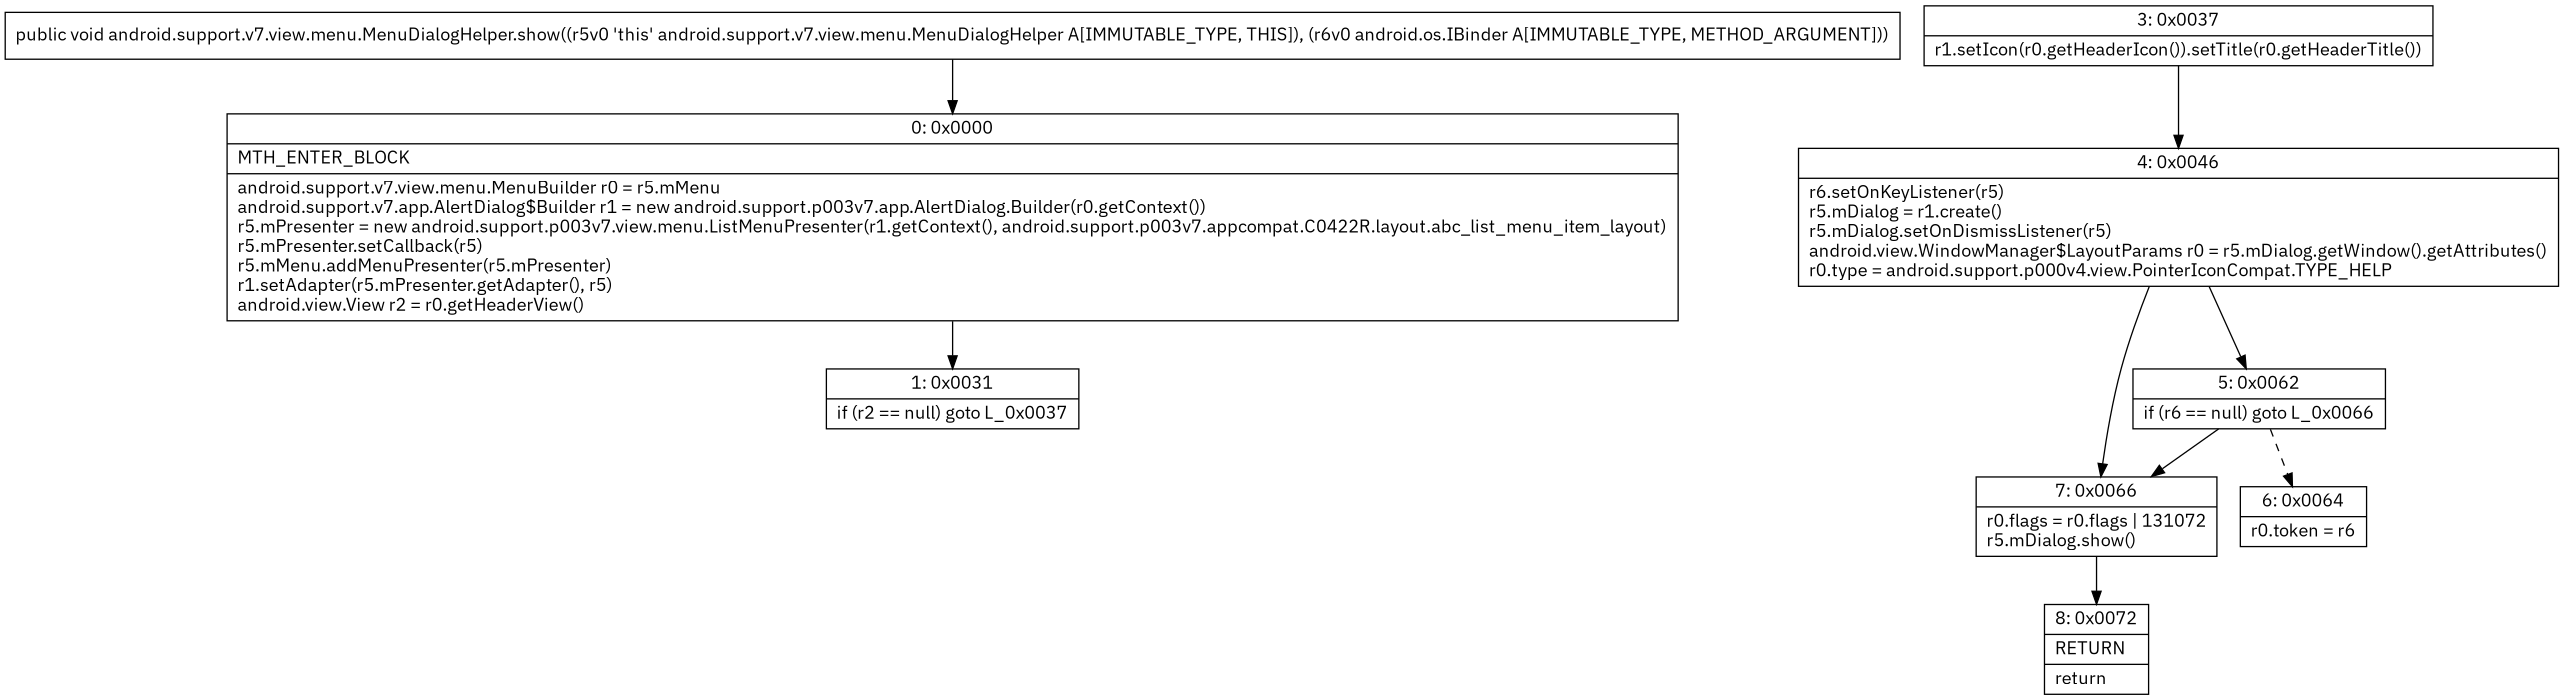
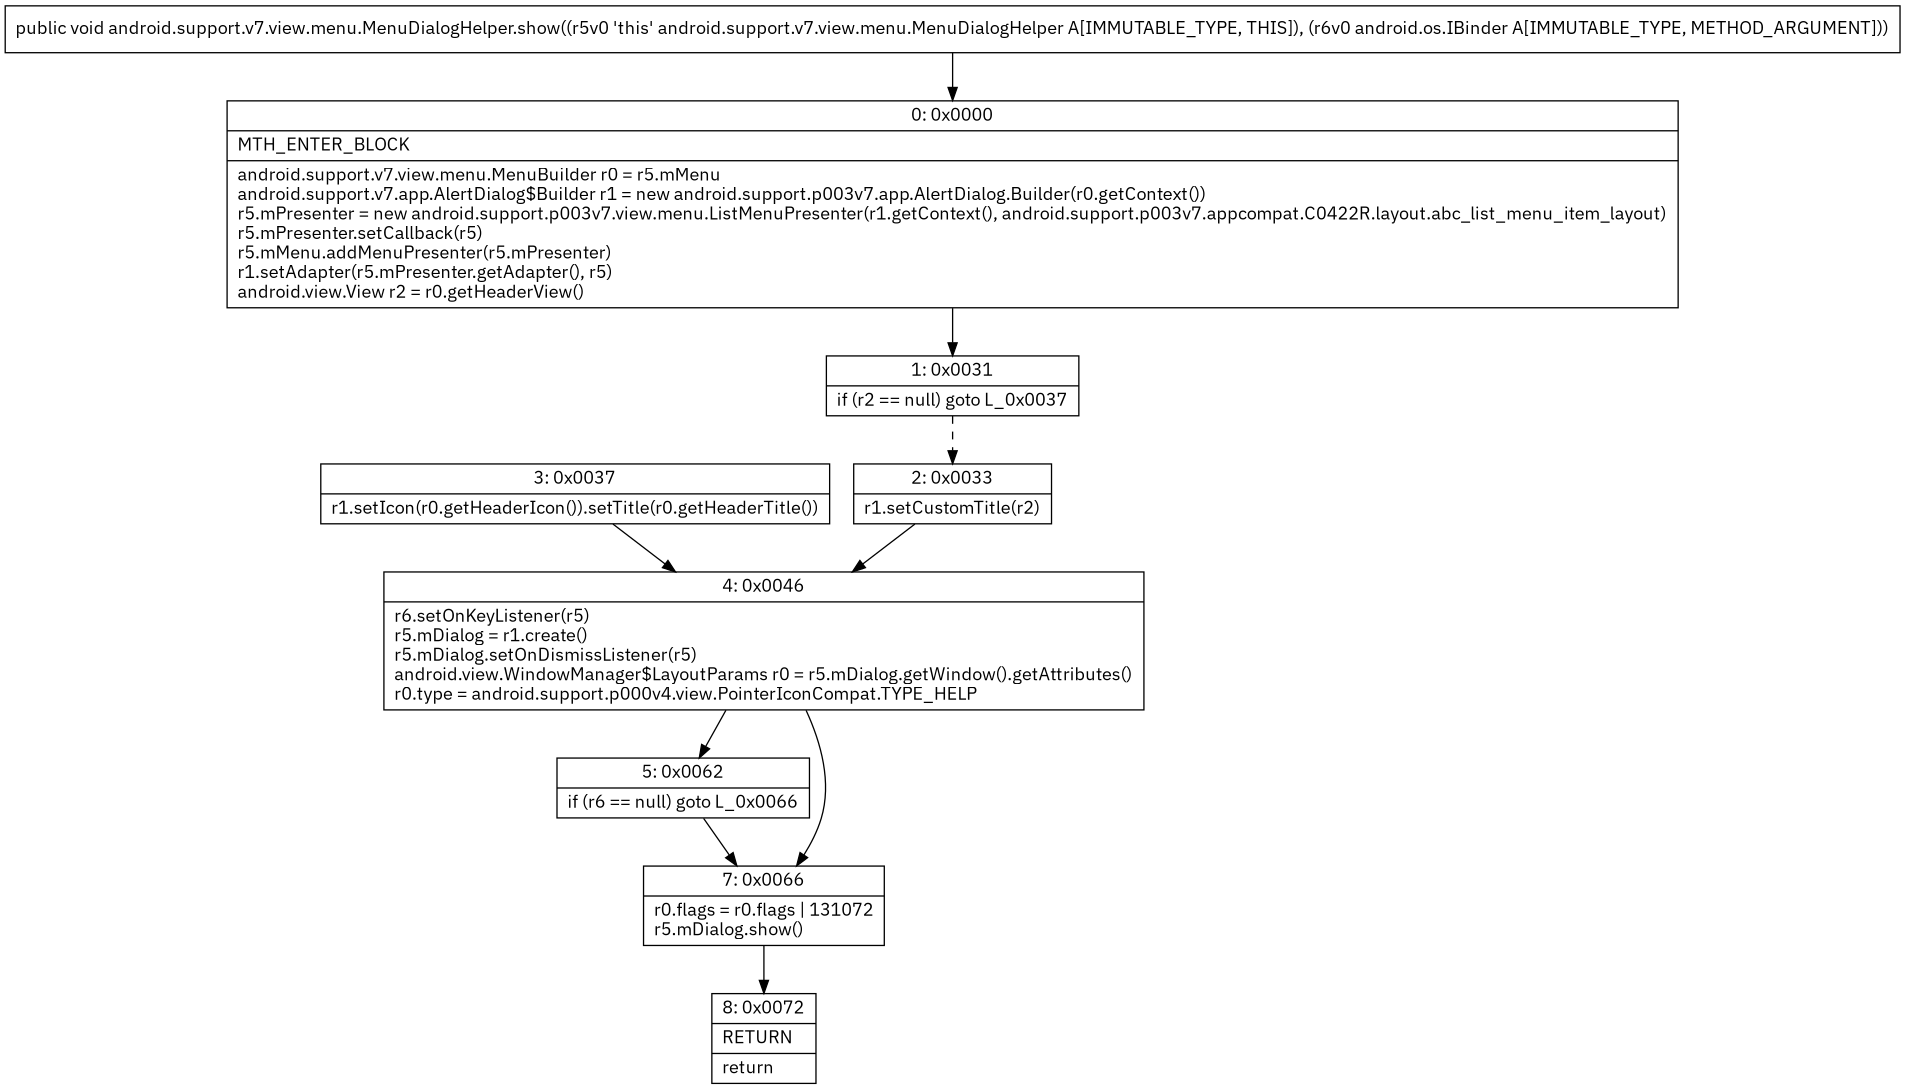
none -> (953, 494)
(2303, 517) -> none
